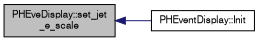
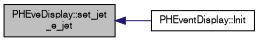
(60, 21) -> (60, 21)
